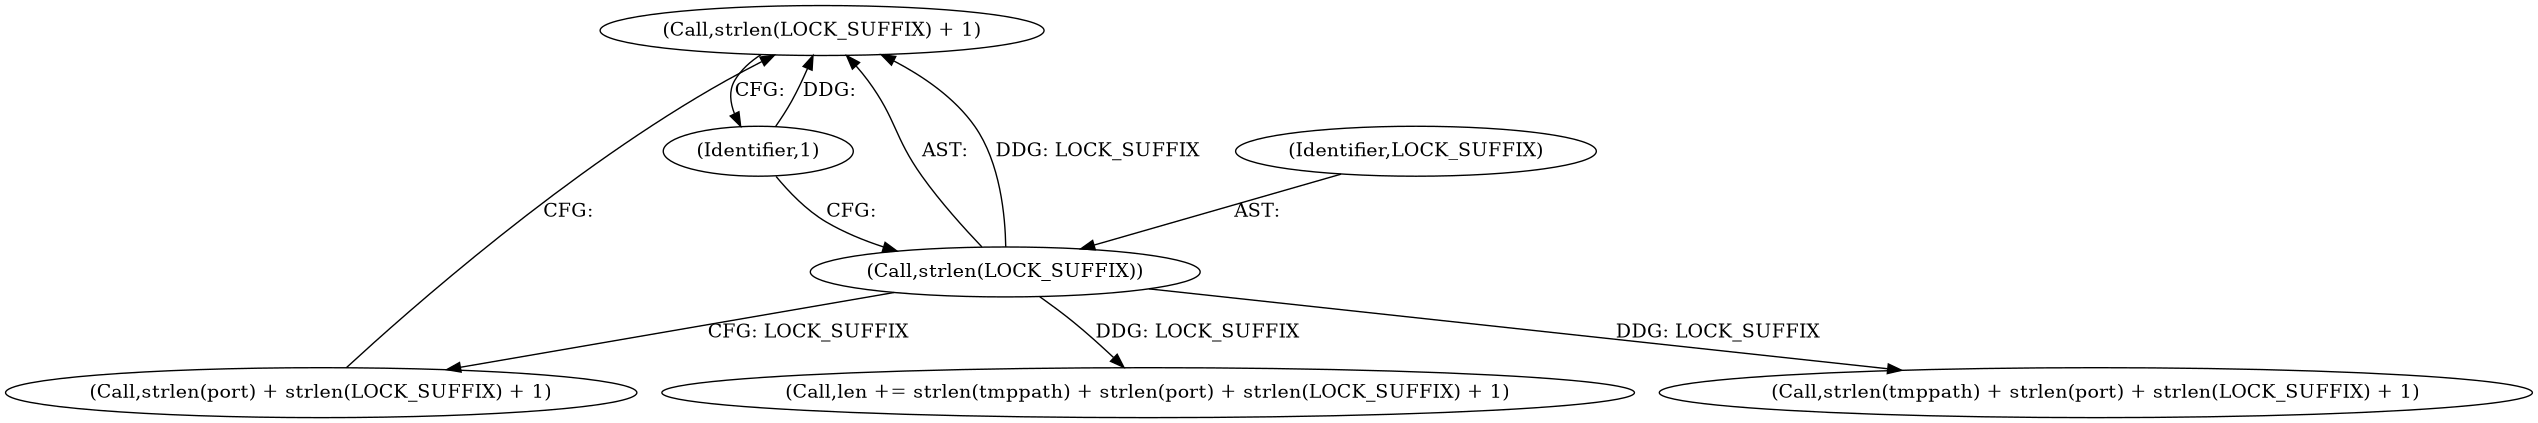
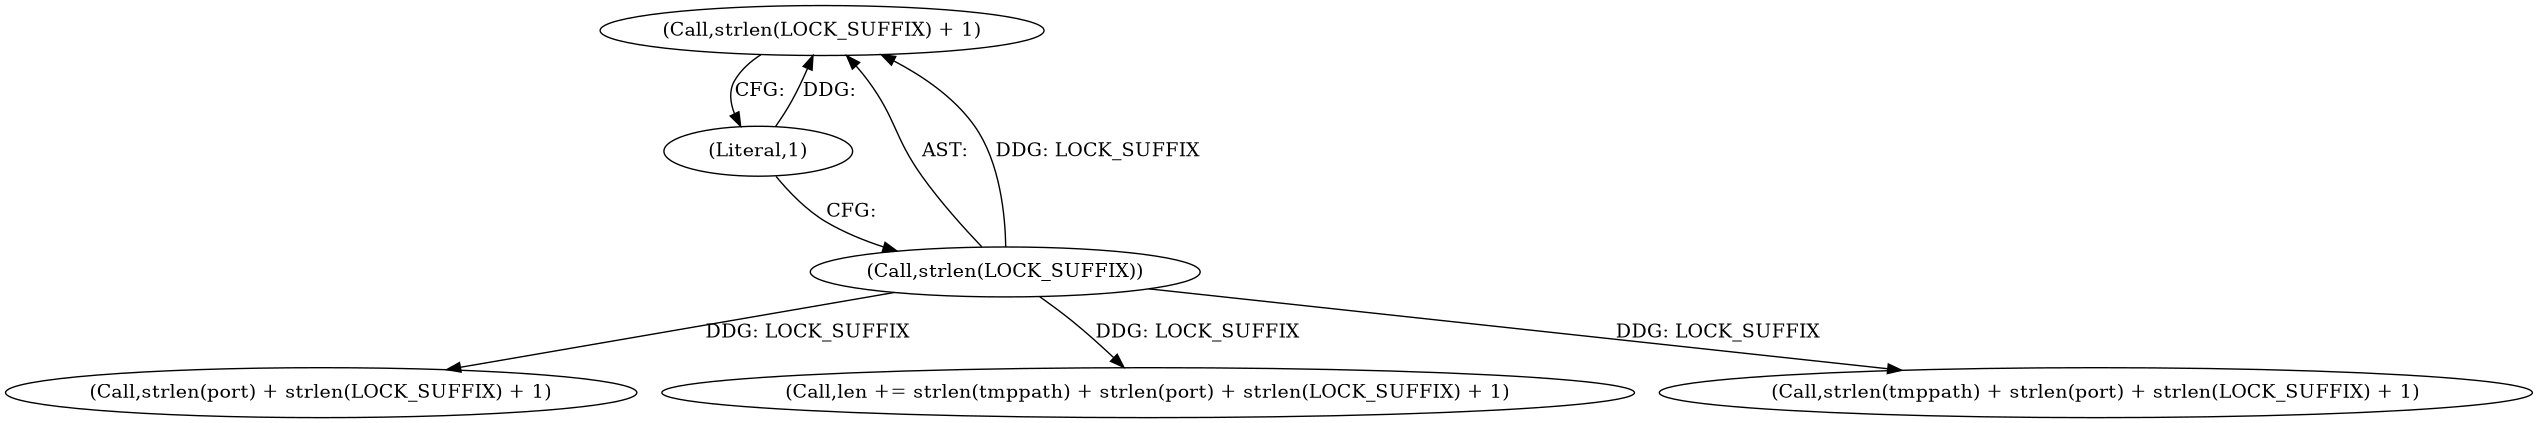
(758, 151) -> (758, 151)
(1416, 151) -> none
(545, 202) -> none
(808, 332) -> (808, 332)
